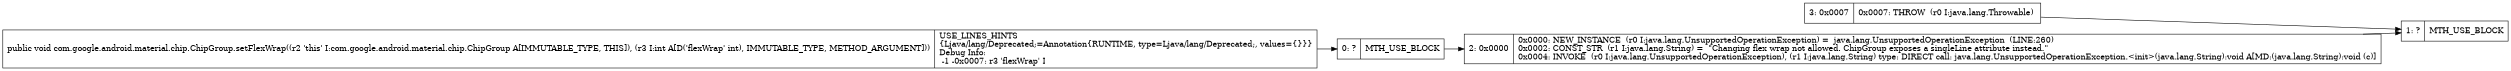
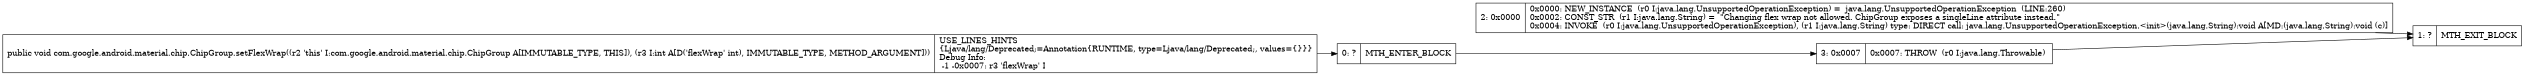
(2466, 31) -> (2479, 36)
(1402, 49) -> (1408, 53)
(1451, 49) -> (1633, 54)
